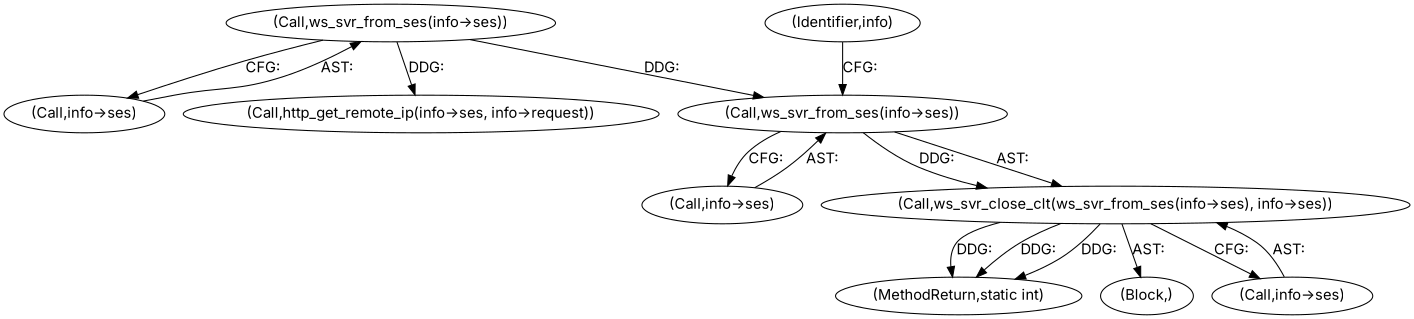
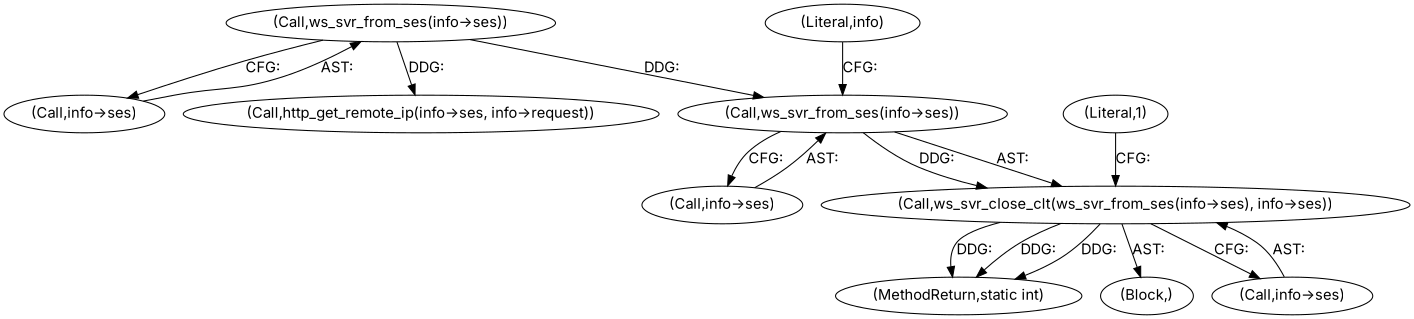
(843, 23) -> (843, 23)
none -> (1116, 114)
